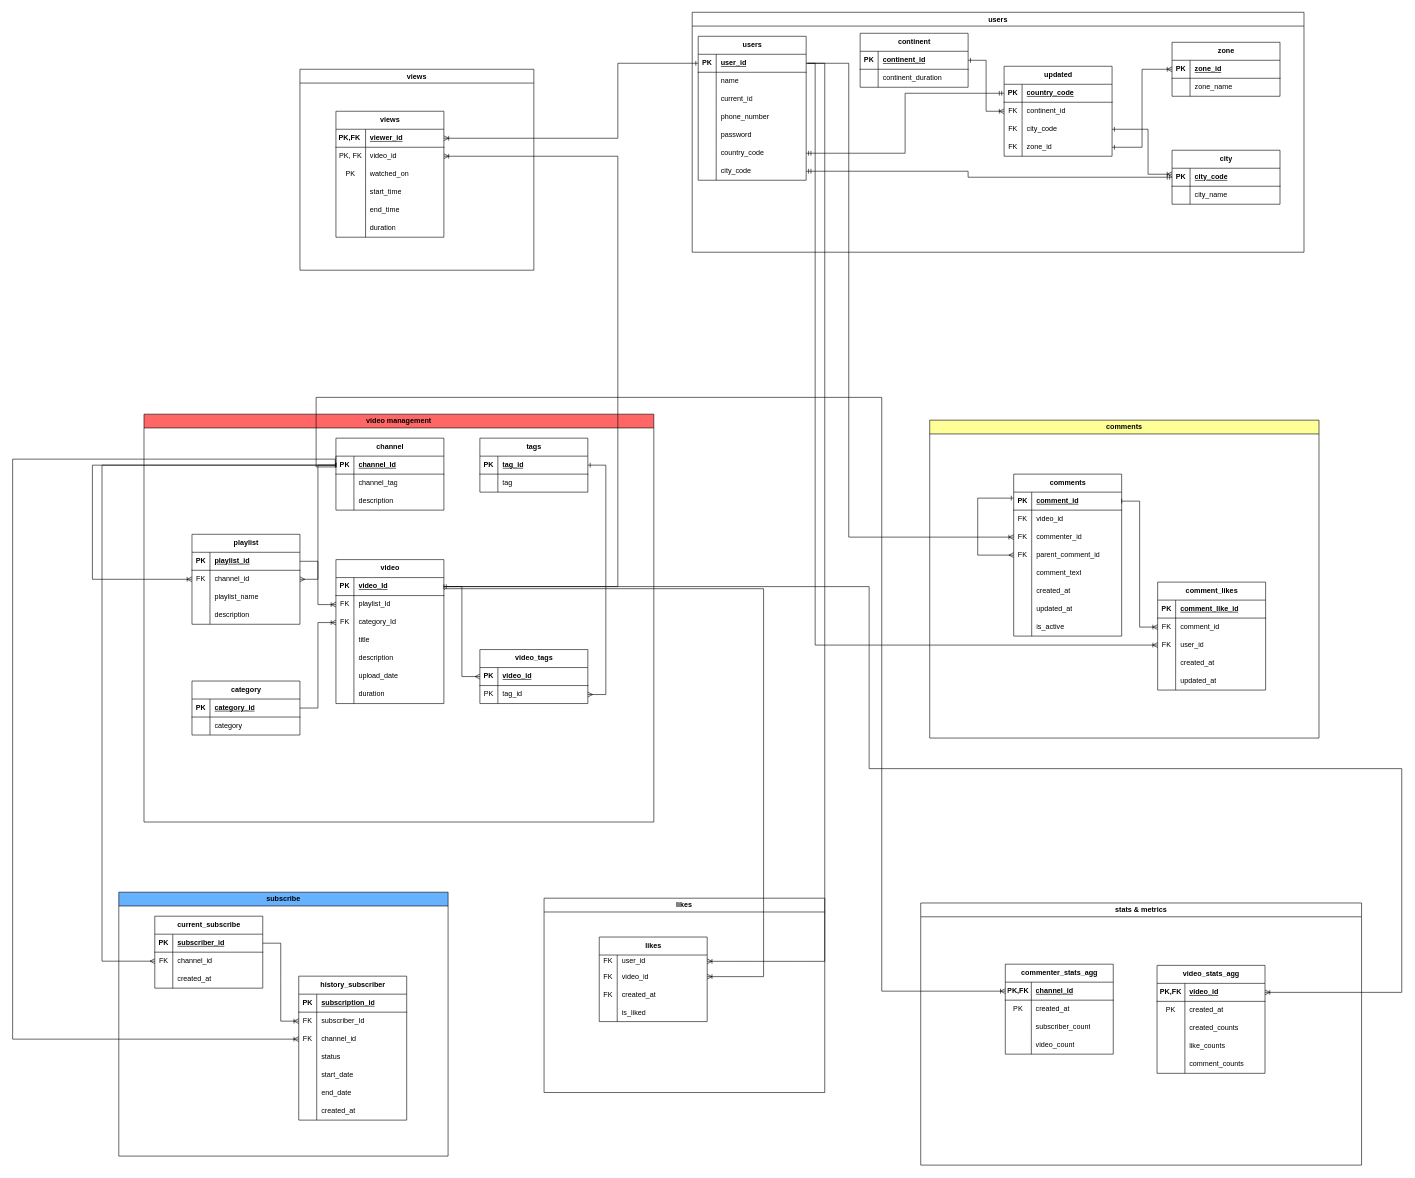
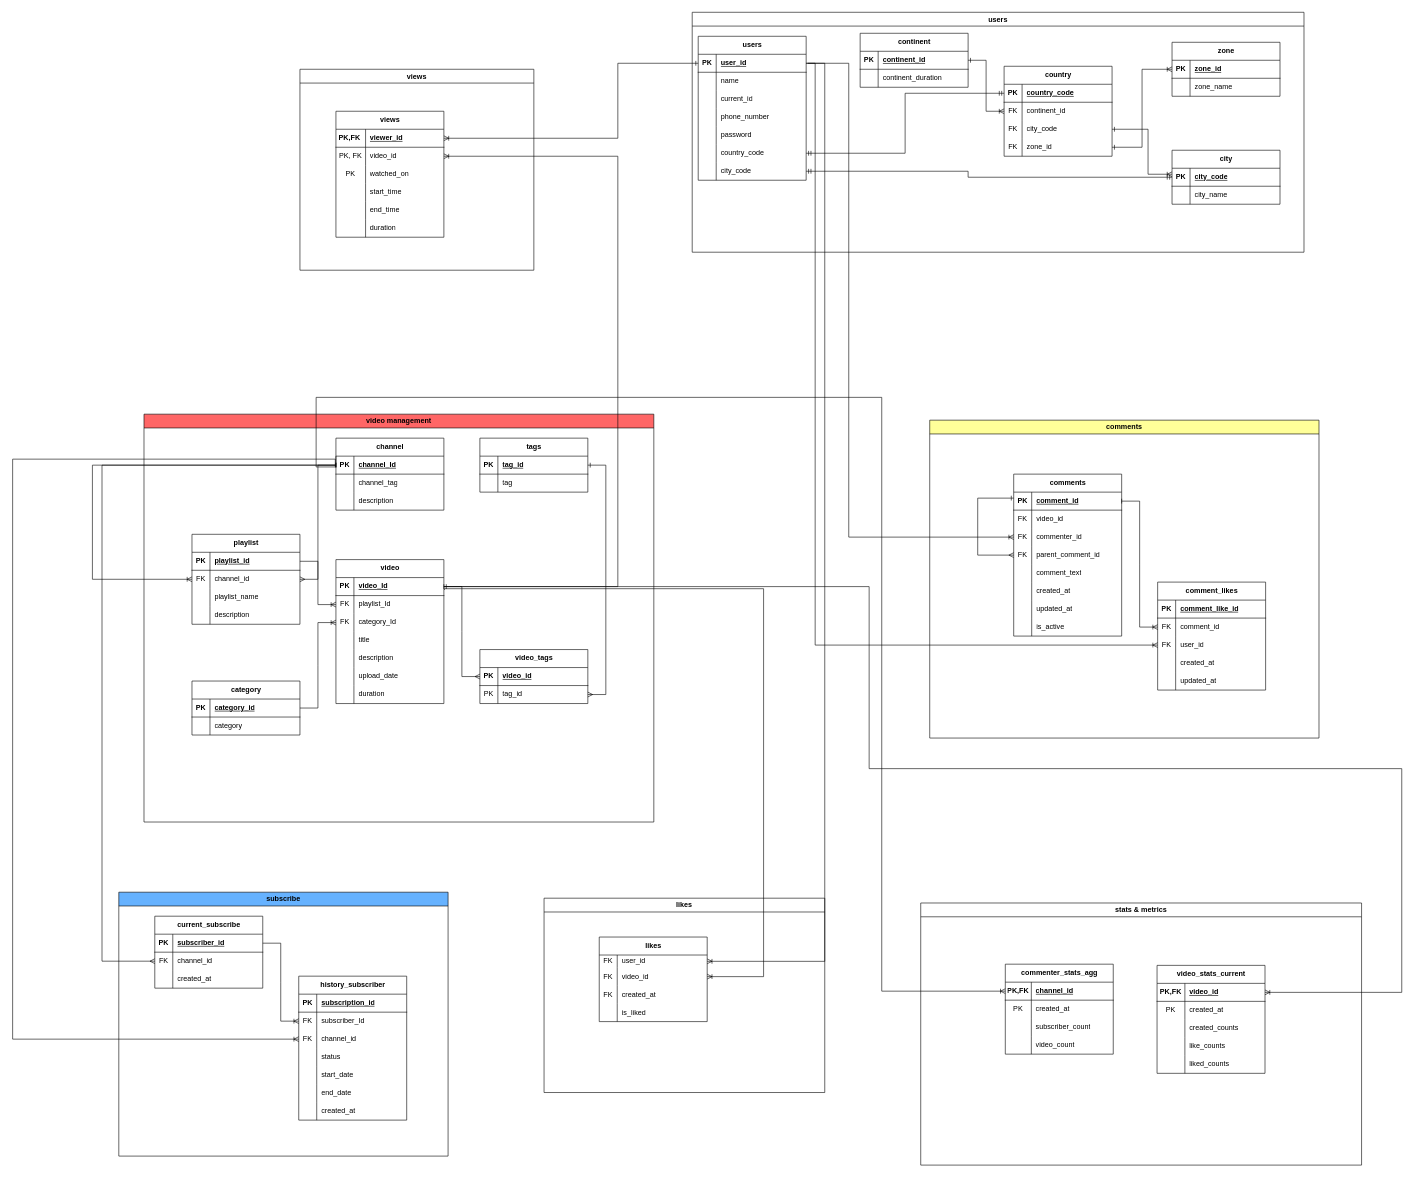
(1058, 75) -> (1058, 75)
(1211, 975) -> (1211, 975)
(1218, 1065) -> (1212, 1065)
